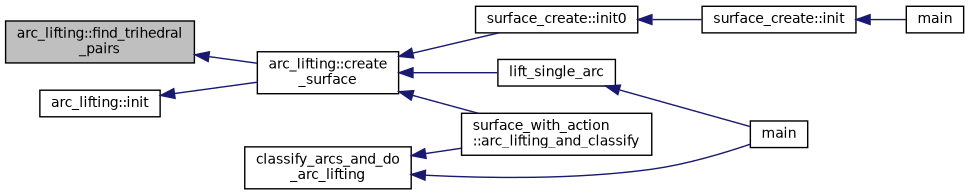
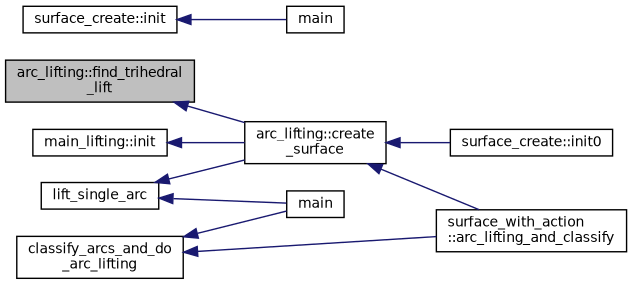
(677, 20) -> none
(100, 42) -> (100, 81)
(455, 73) -> (207, 169)
(100, 103) -> (100, 143)
